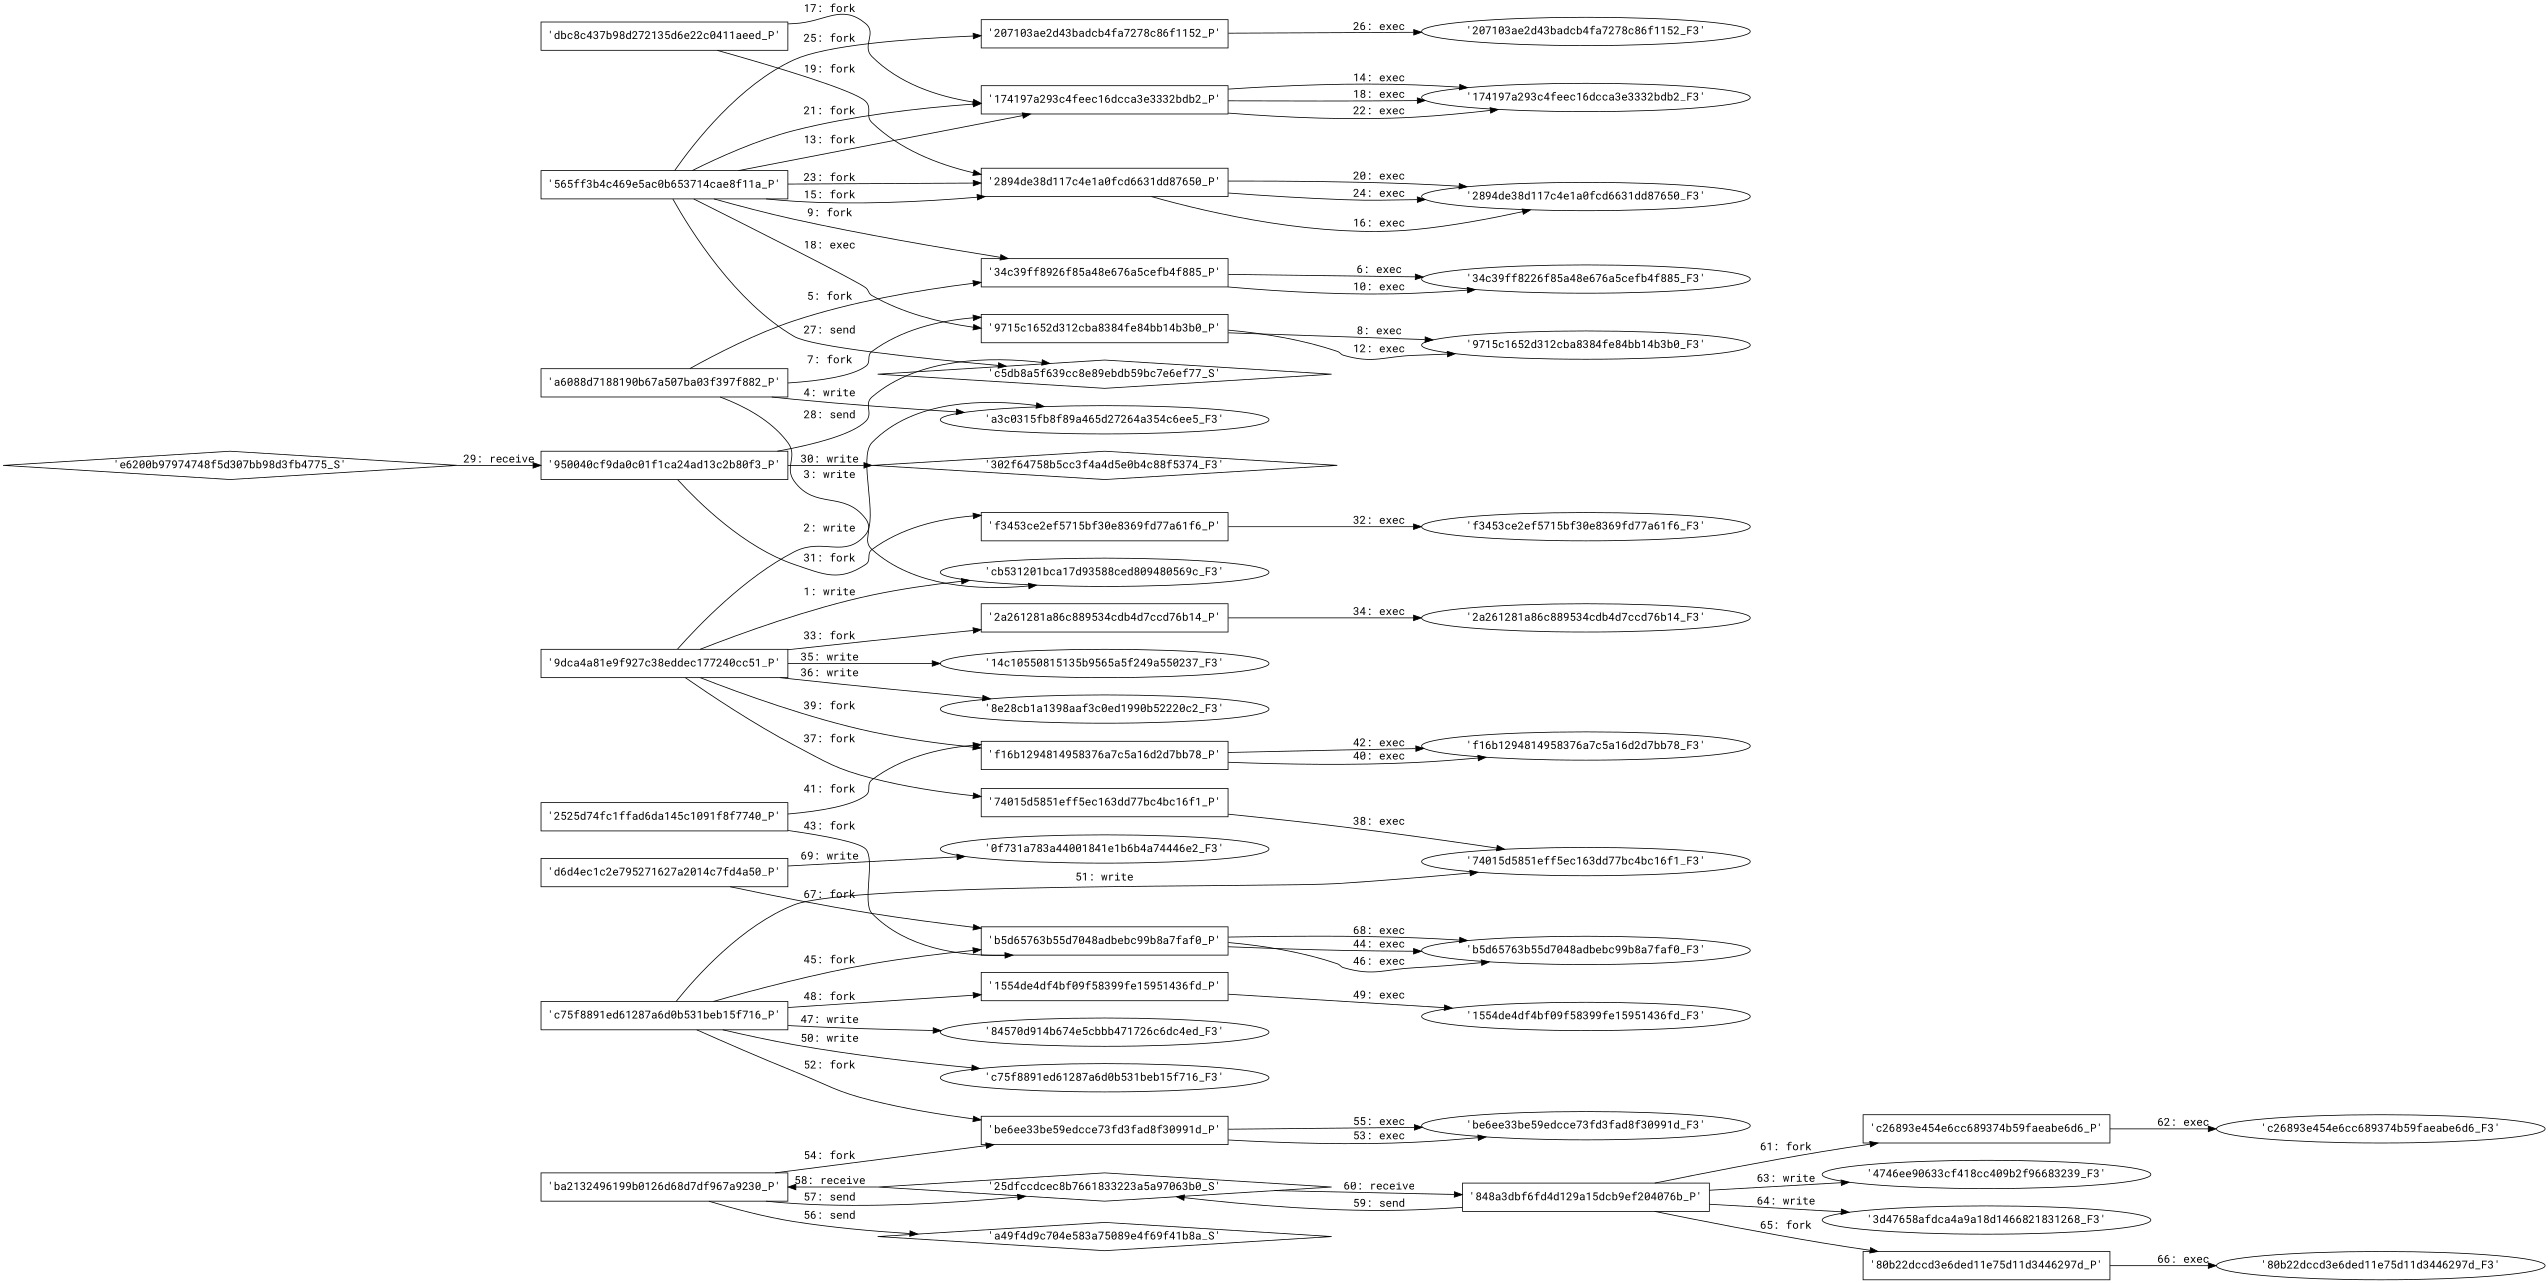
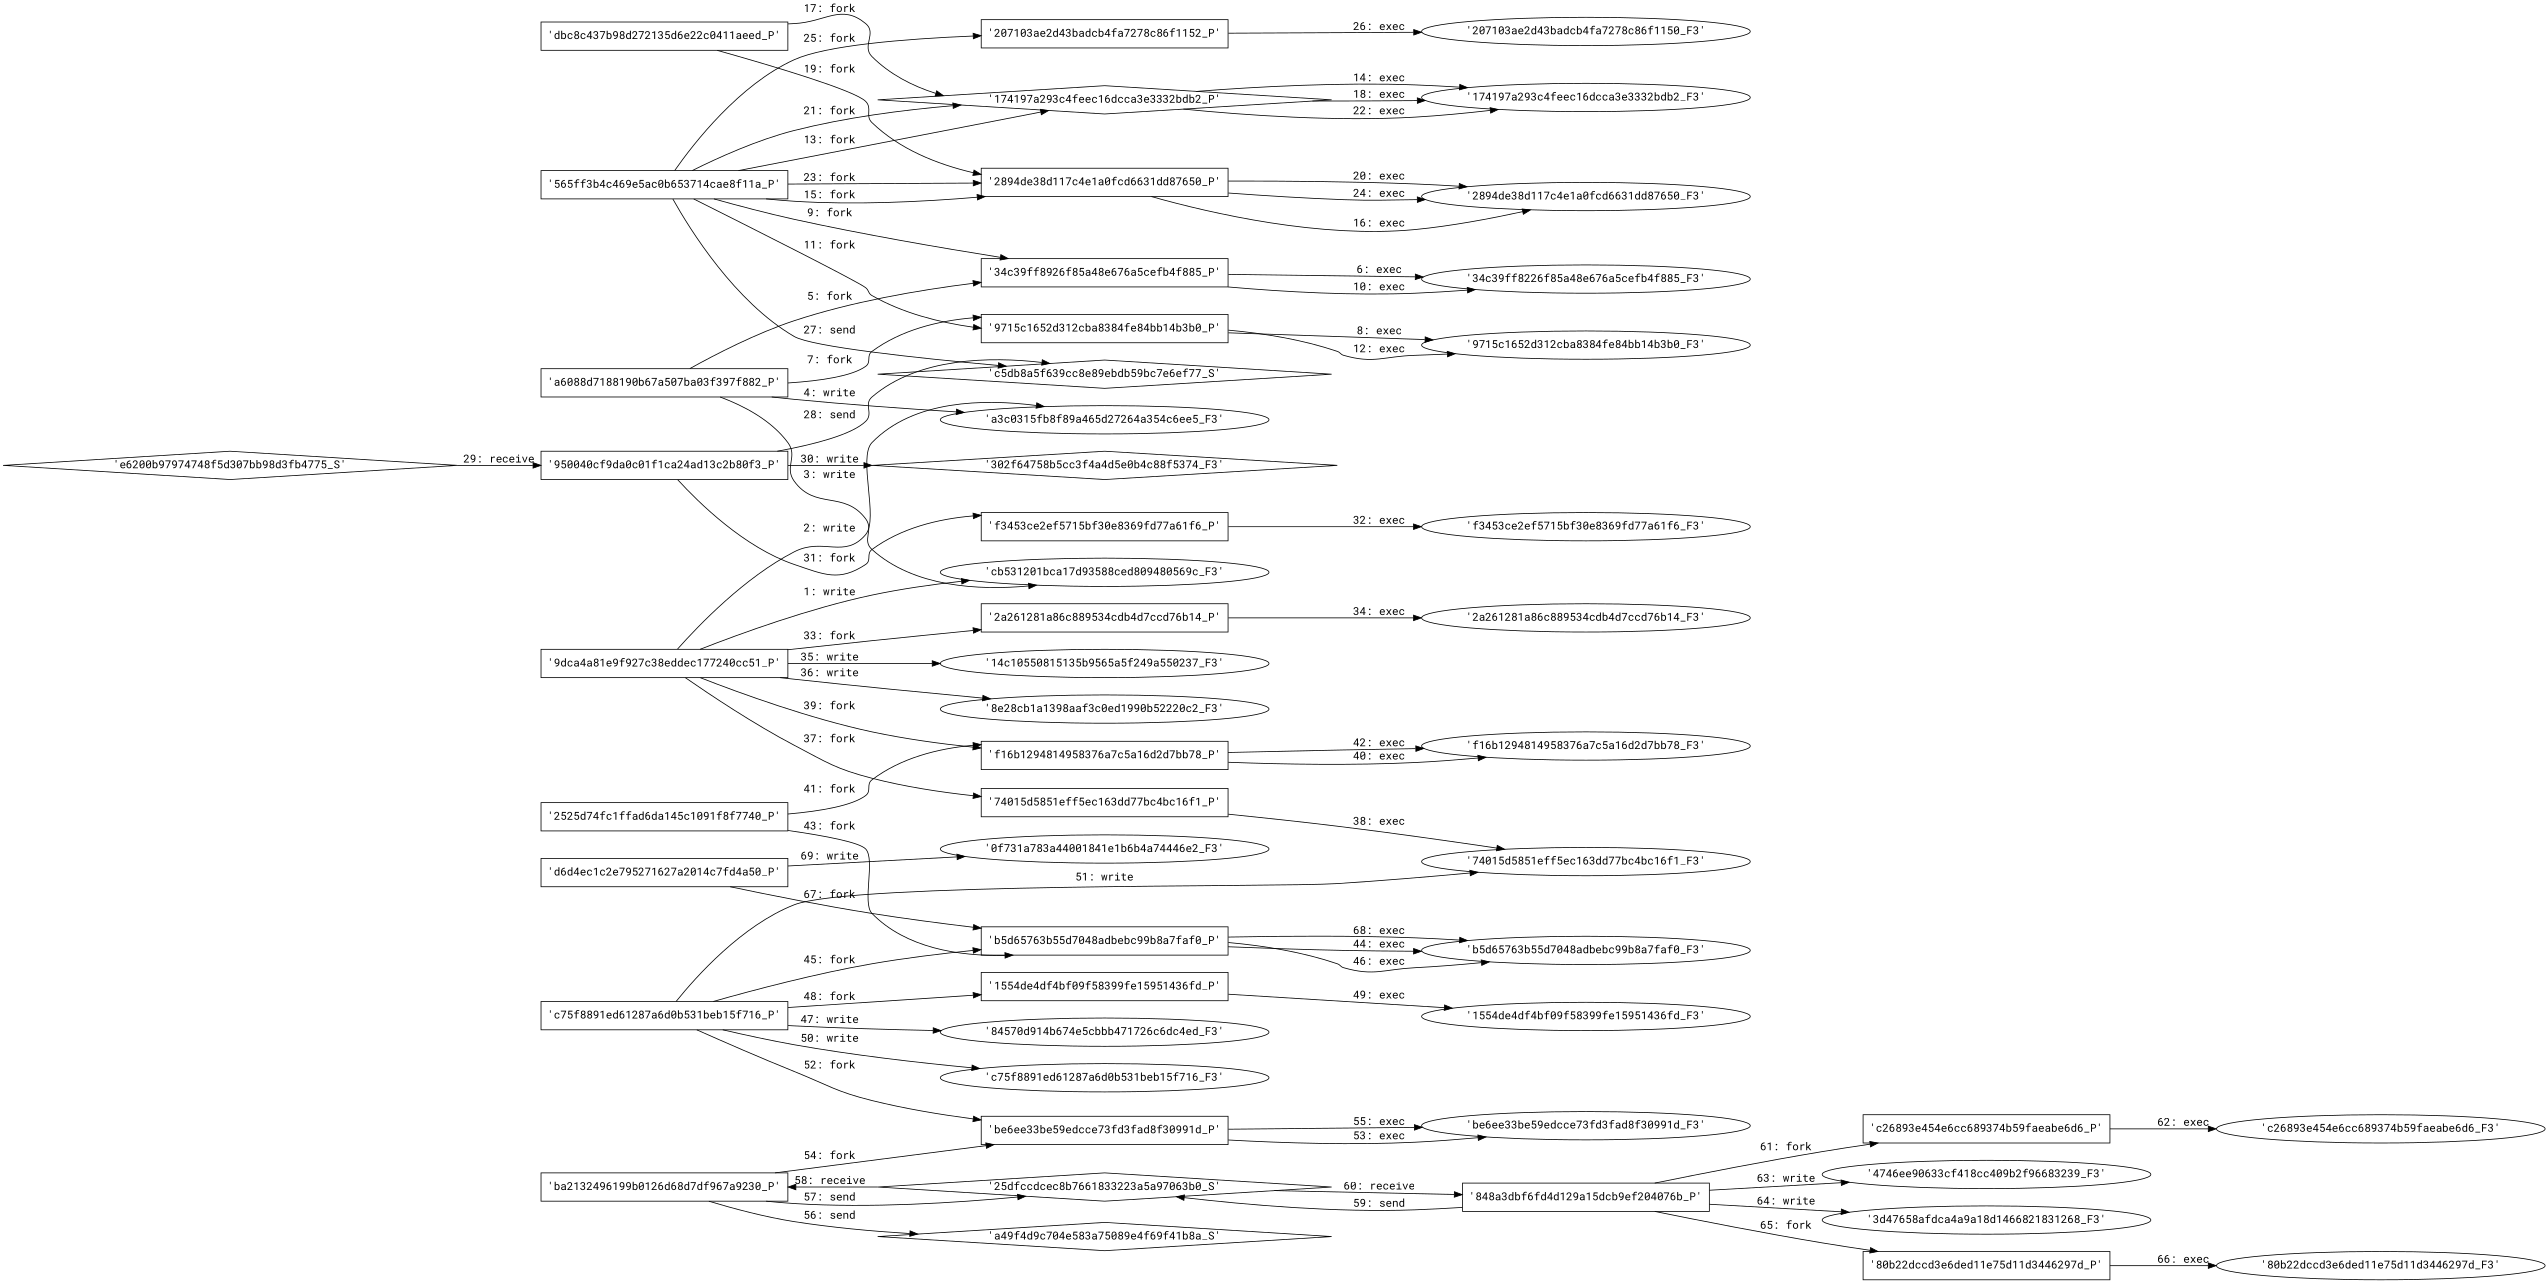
(1586, 31) -> (1586, 31)
(1105, 100) -> (1105, 100)
(830, 246) -> (830, 246)
